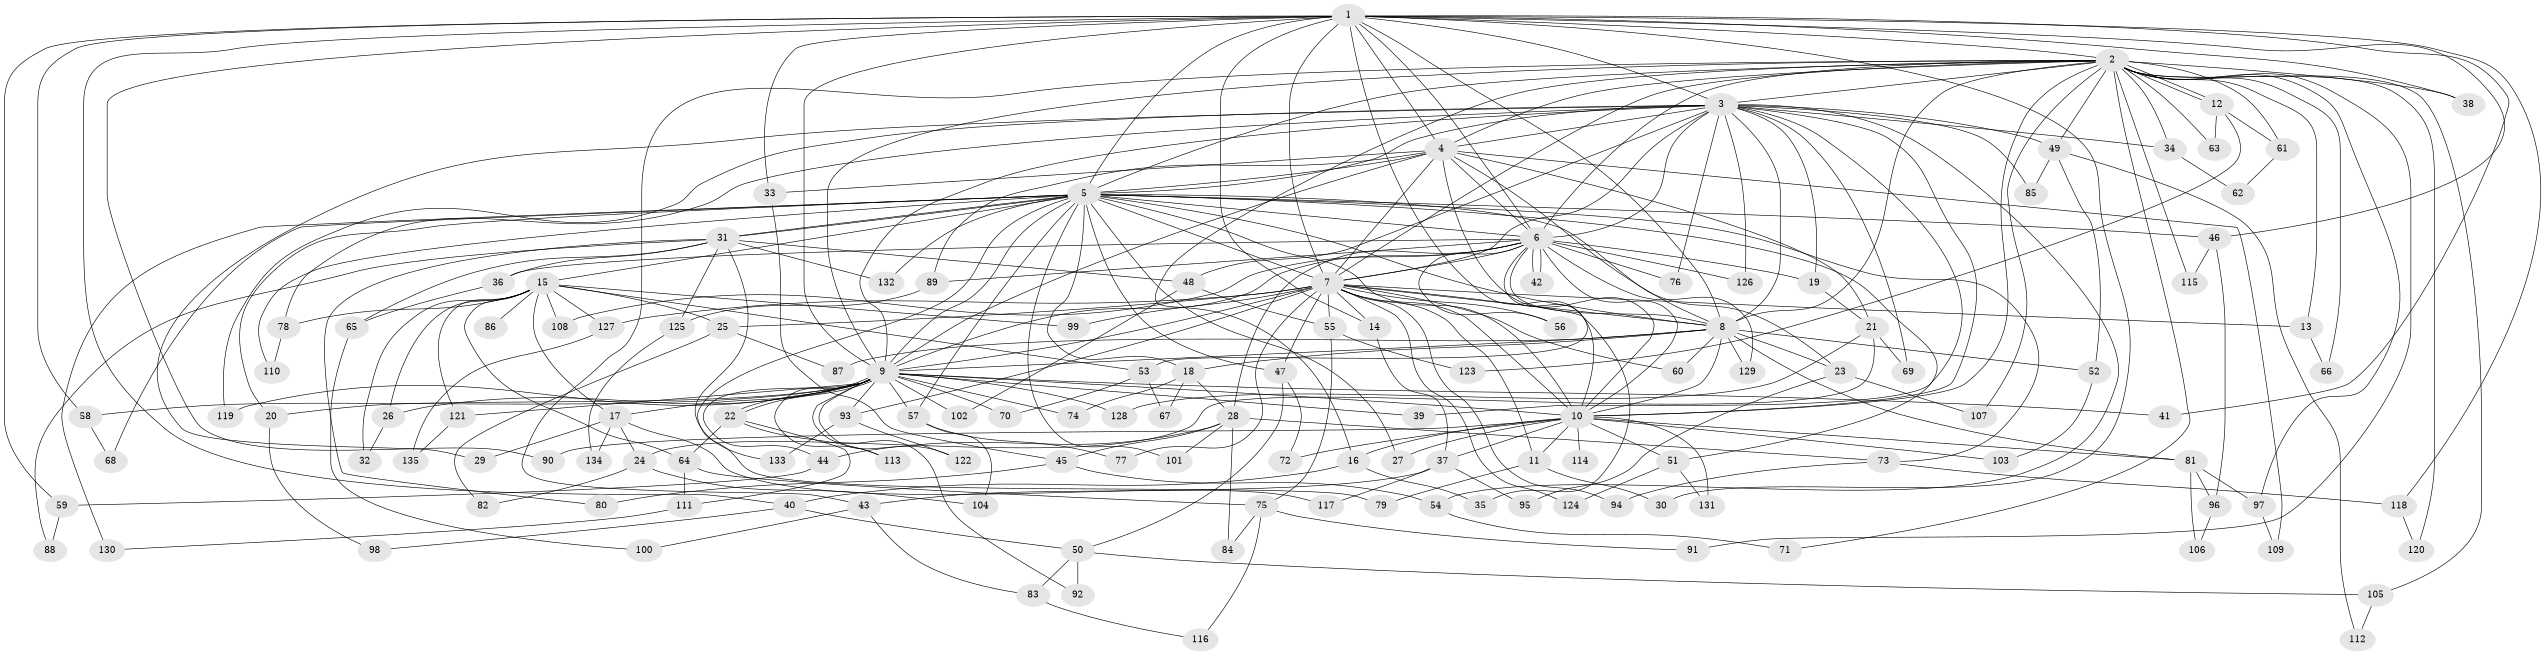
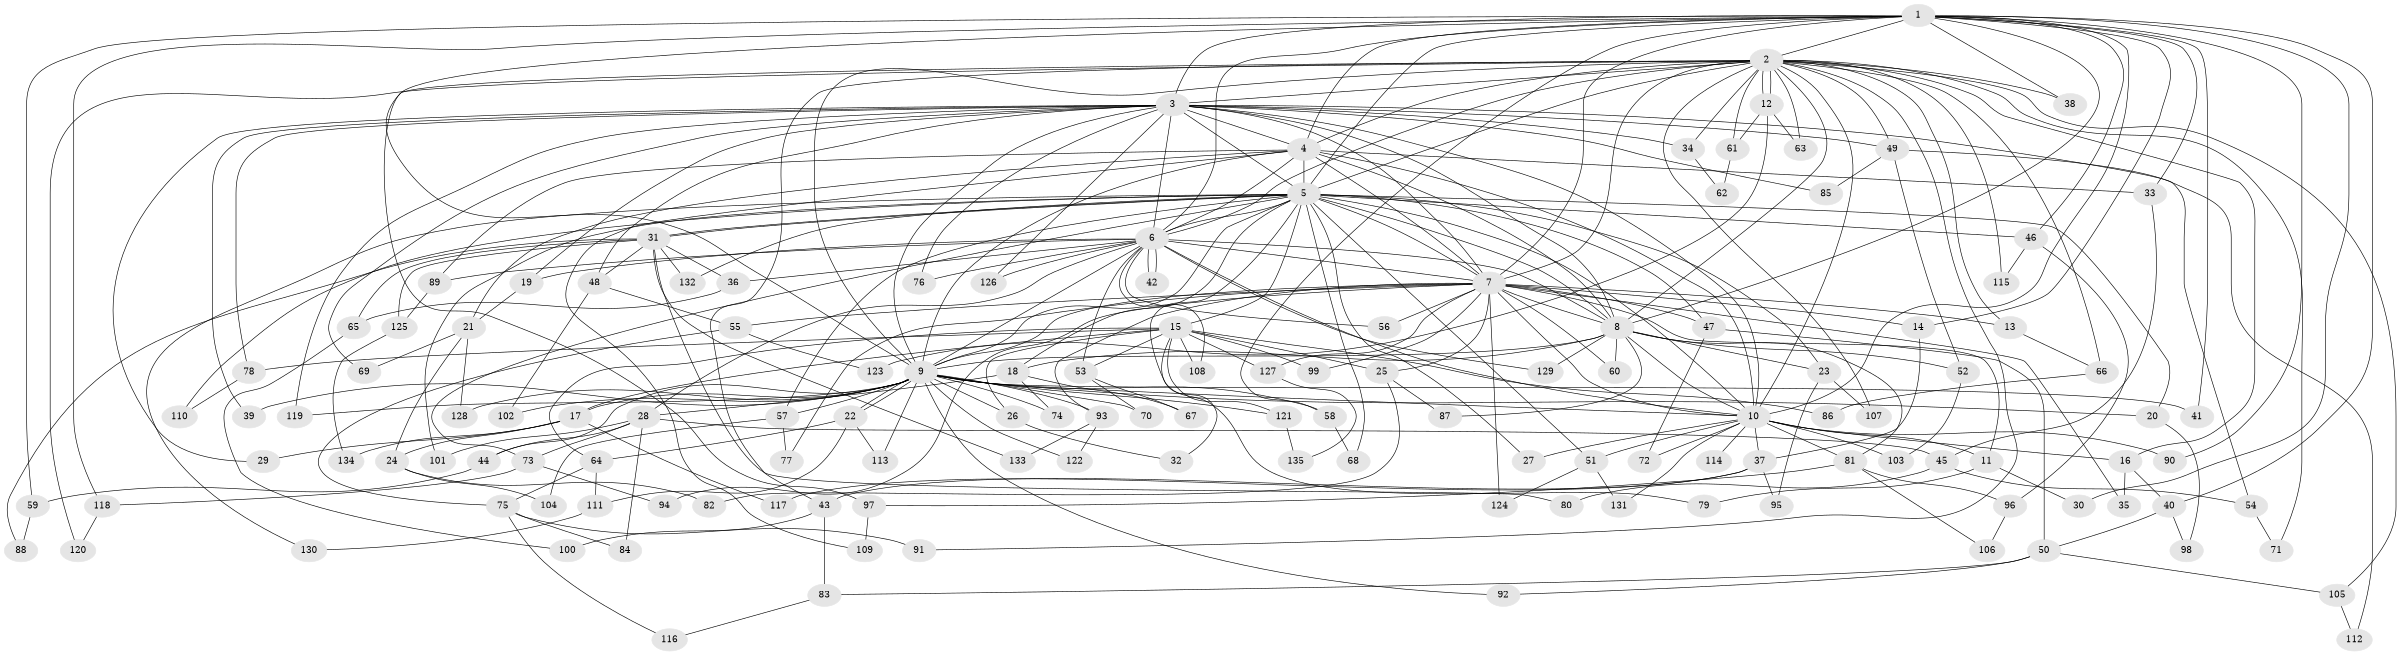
none -> (1968, 387)
